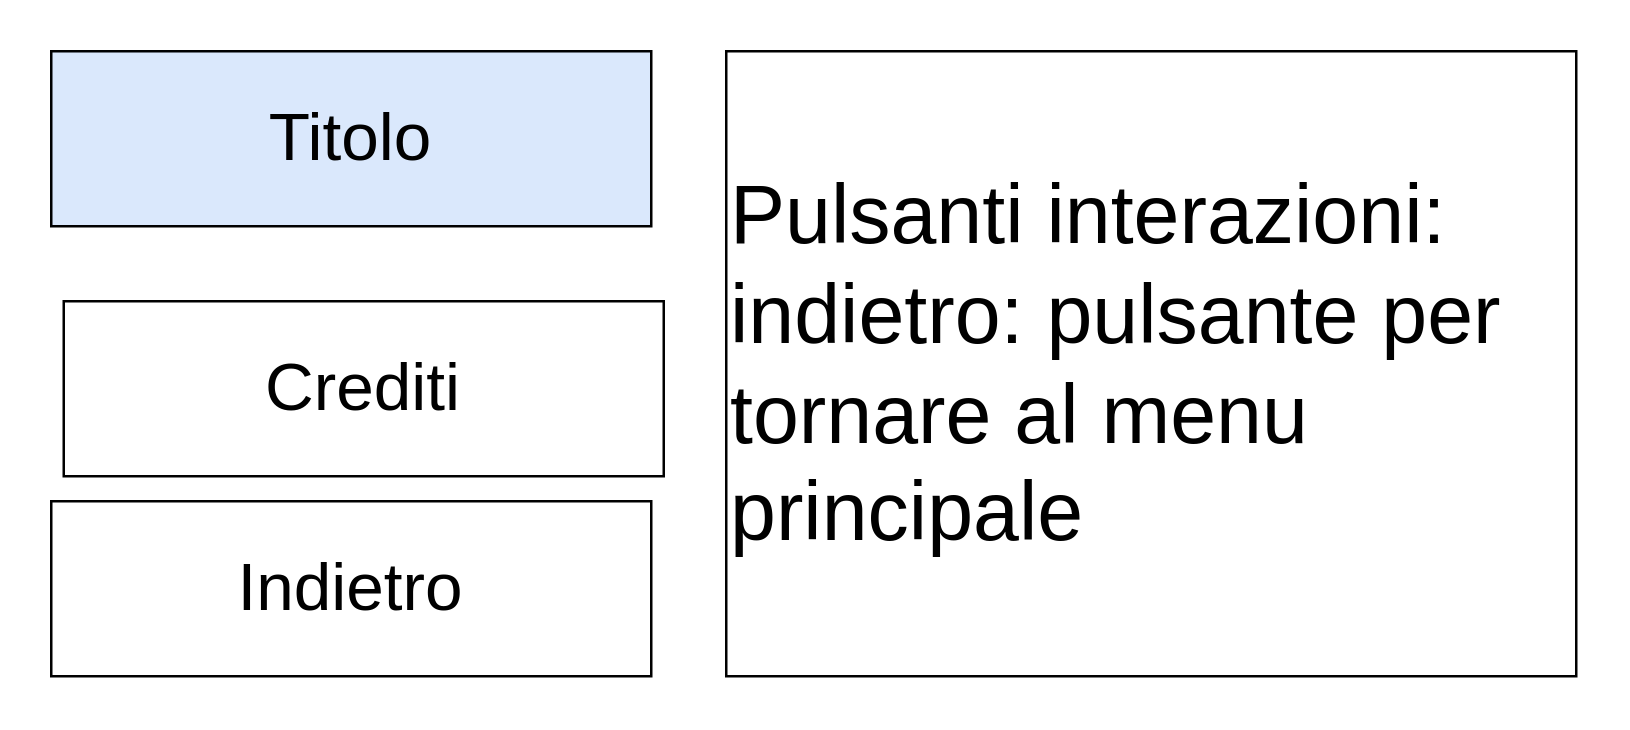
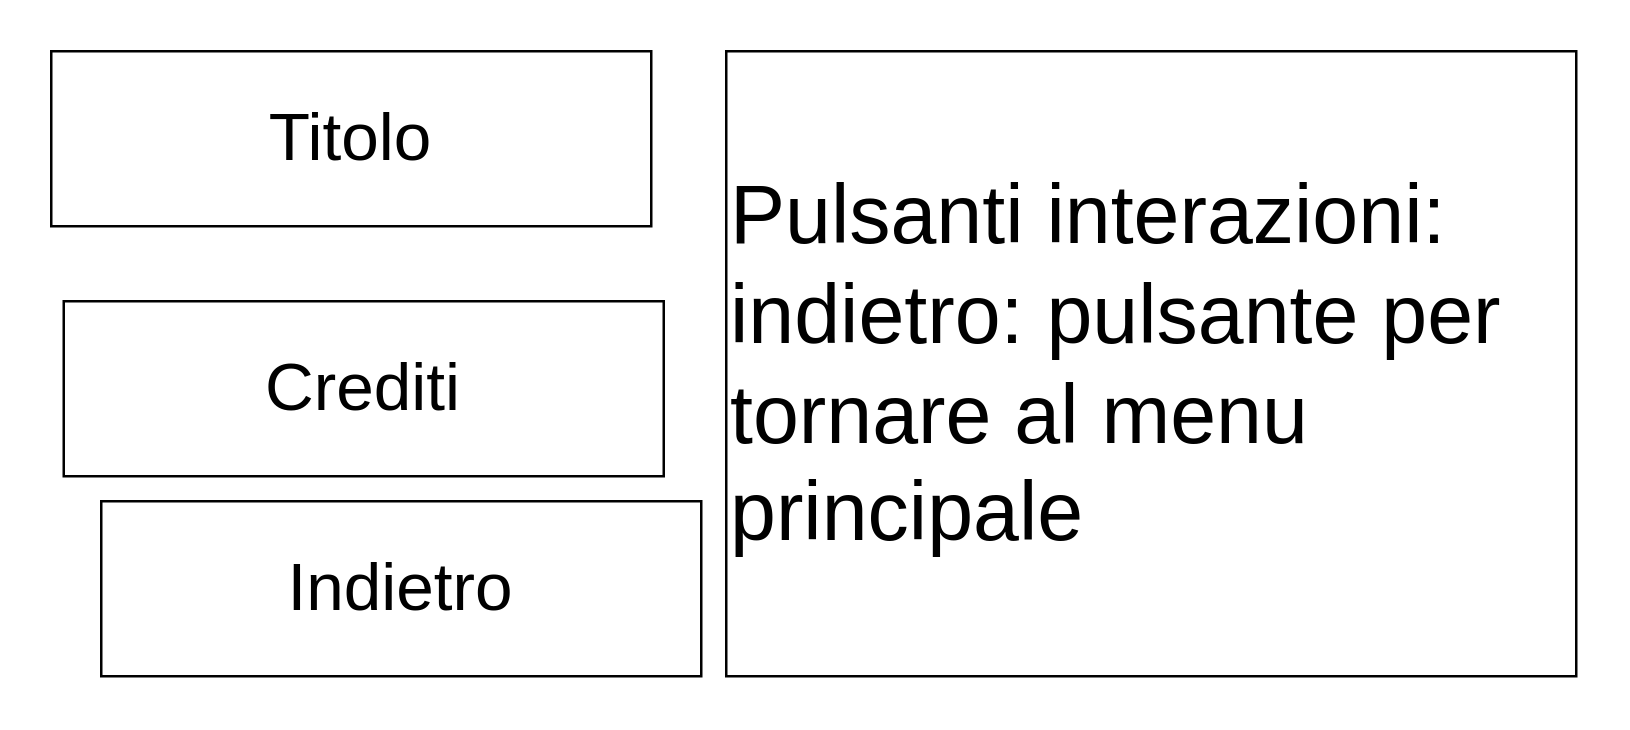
(351, 139) -> (351, 139)
(351, 589) -> (401, 589)
